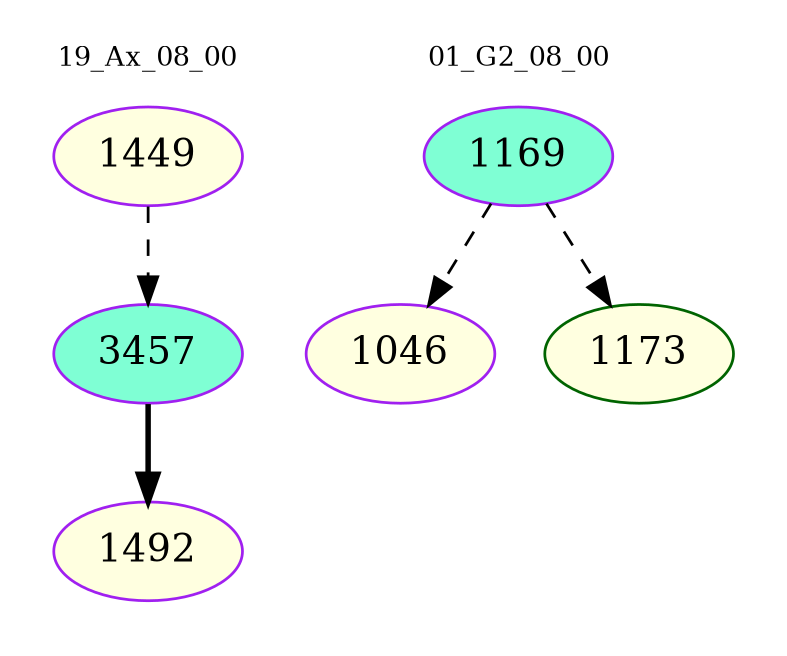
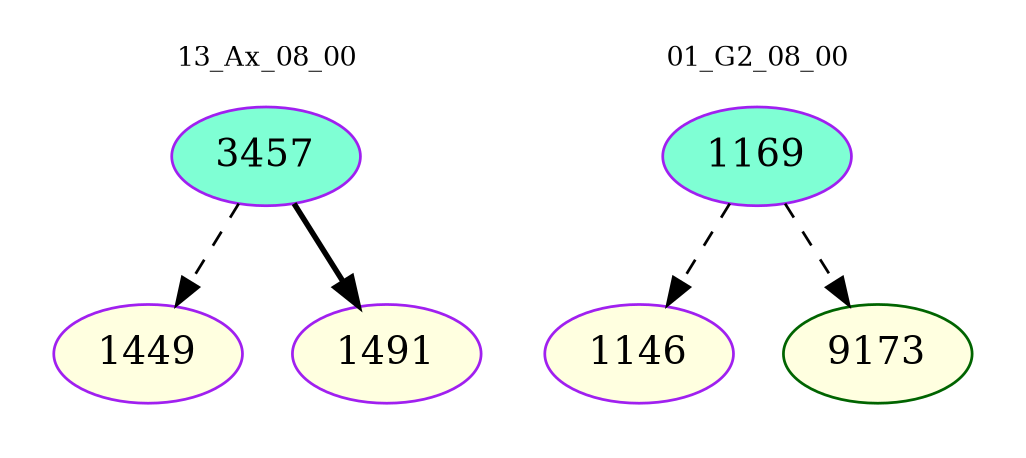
(148, 59) -> (267, 59)
(148, 242) -> (215, 243)
(400, 354) -> (639, 354)
(639, 354) -> (878, 354)
(148, 551) -> (387, 354)
